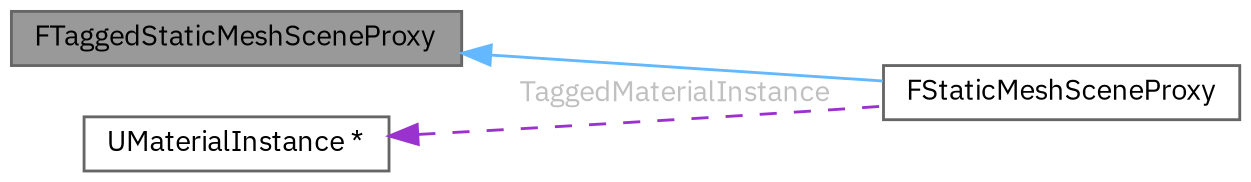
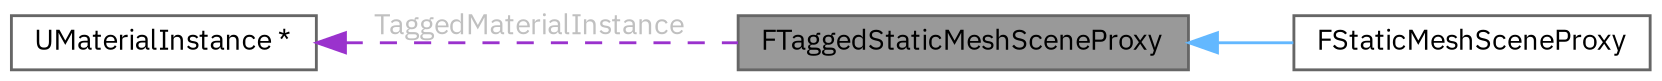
(651, 121) -> (542, 43)
